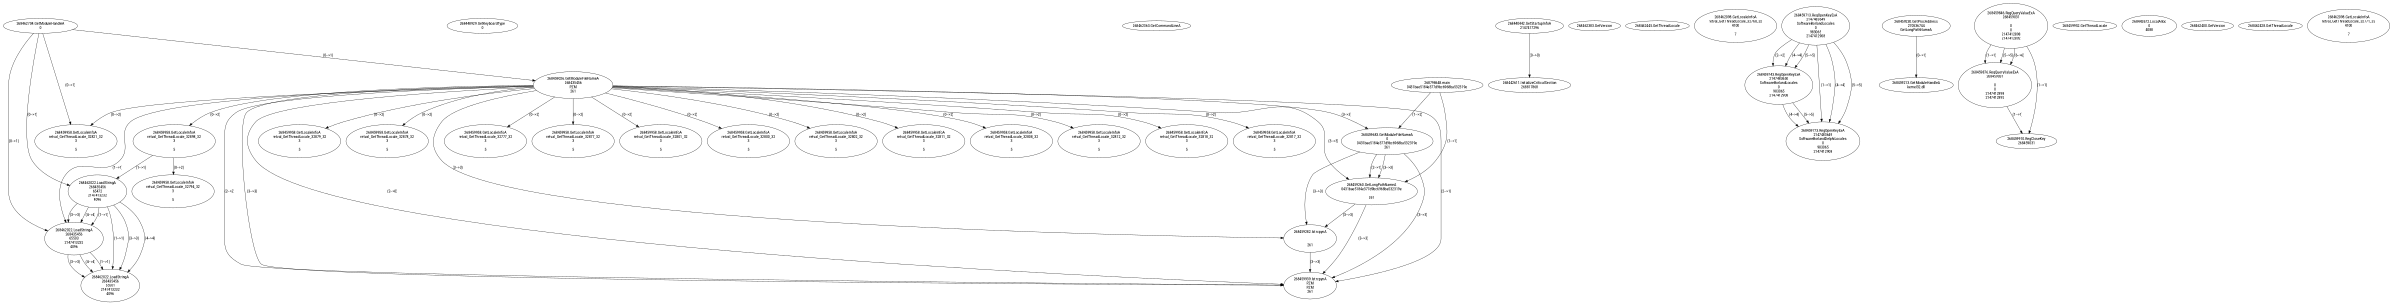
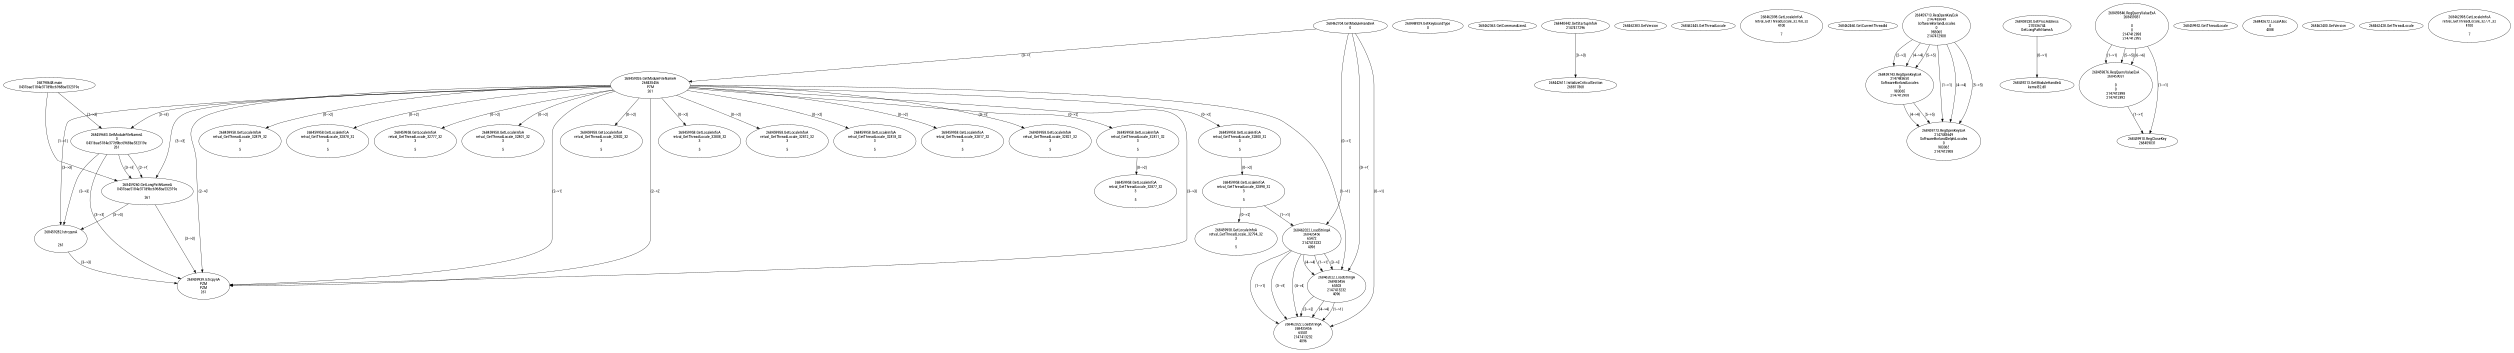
none -> (1863, 26)
(56, 78) -> (1374, 188)
(273, 99) -> (1242, 165)
(573, 110) -> (1137, 165)
